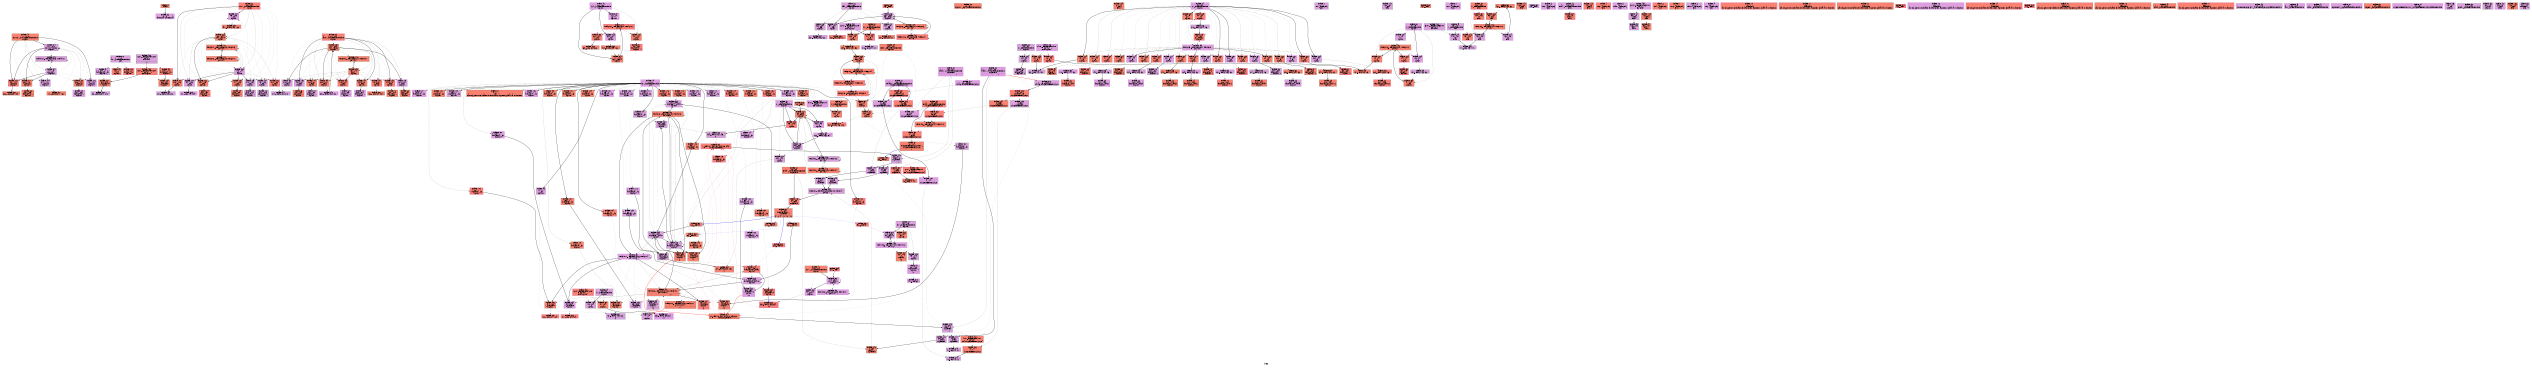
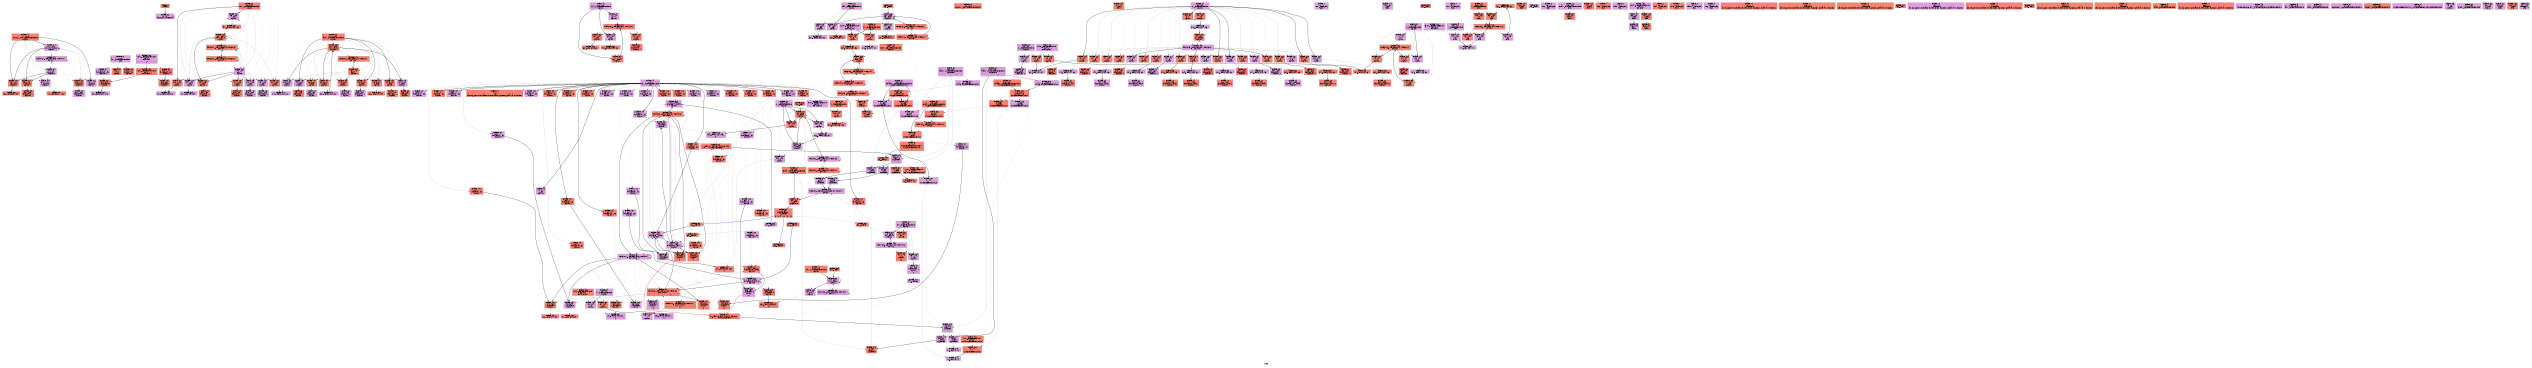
none -> (1007, 83)
(771, 224) -> (771, 224)
